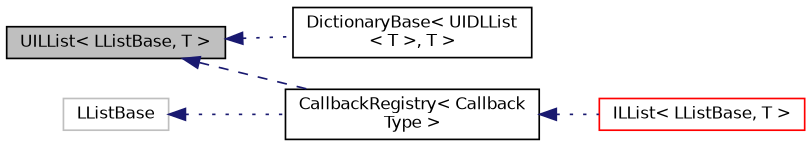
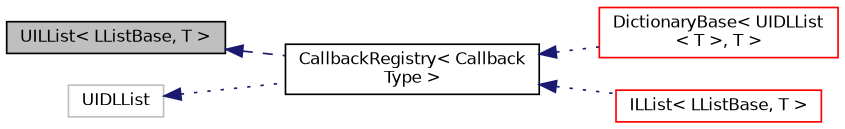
(412, 33) -> (719, 33)
(268, 37) -> (578, 49)
(116, 114) -> (116, 101)
